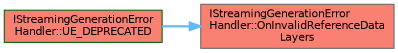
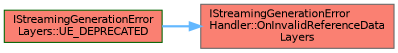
(83, 26) -> (83, 26)
